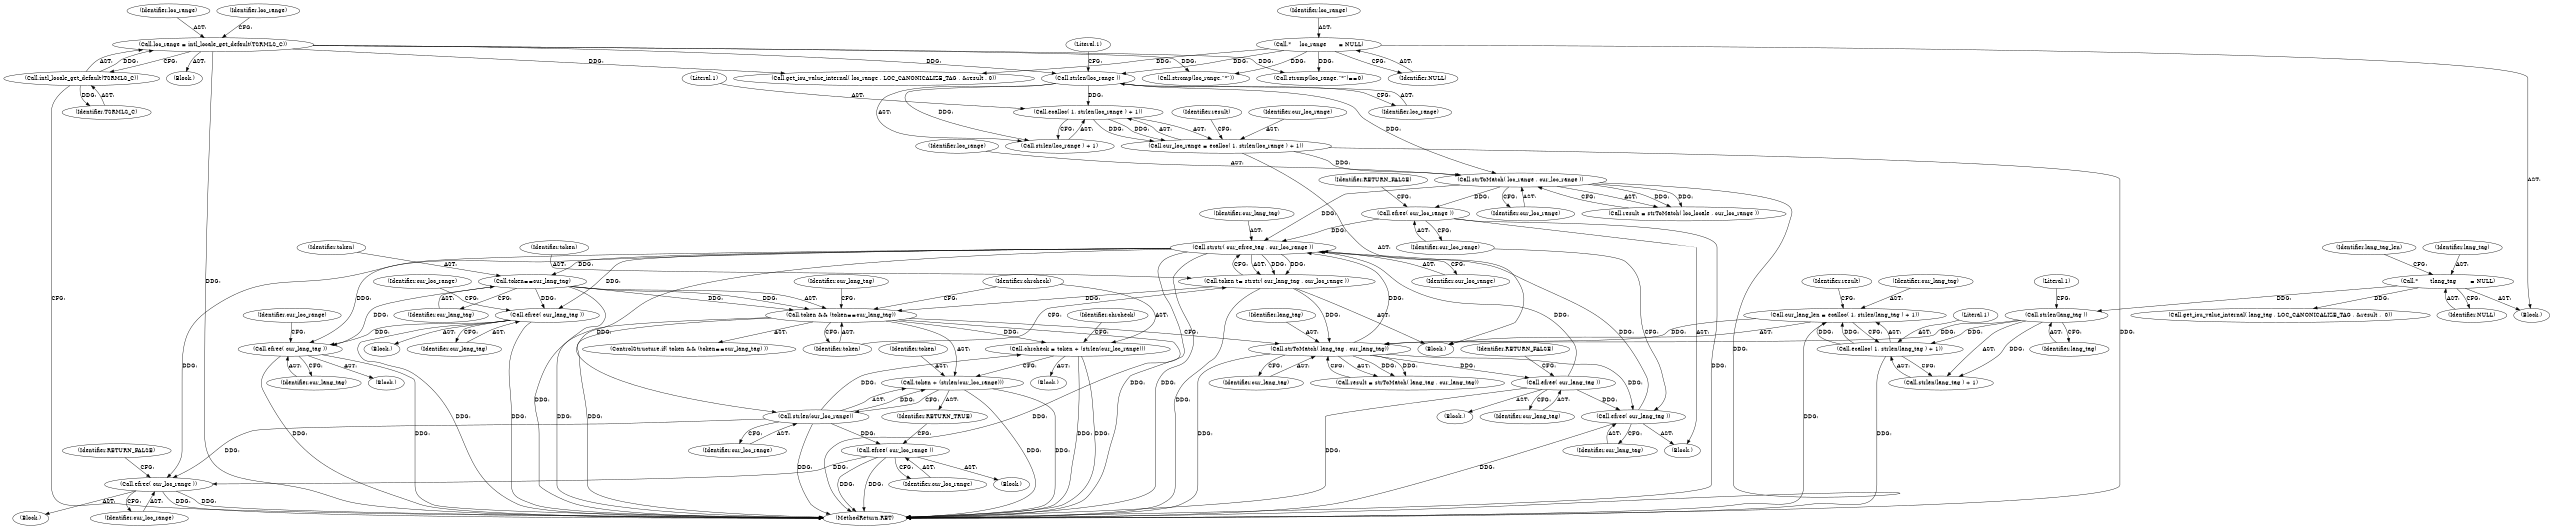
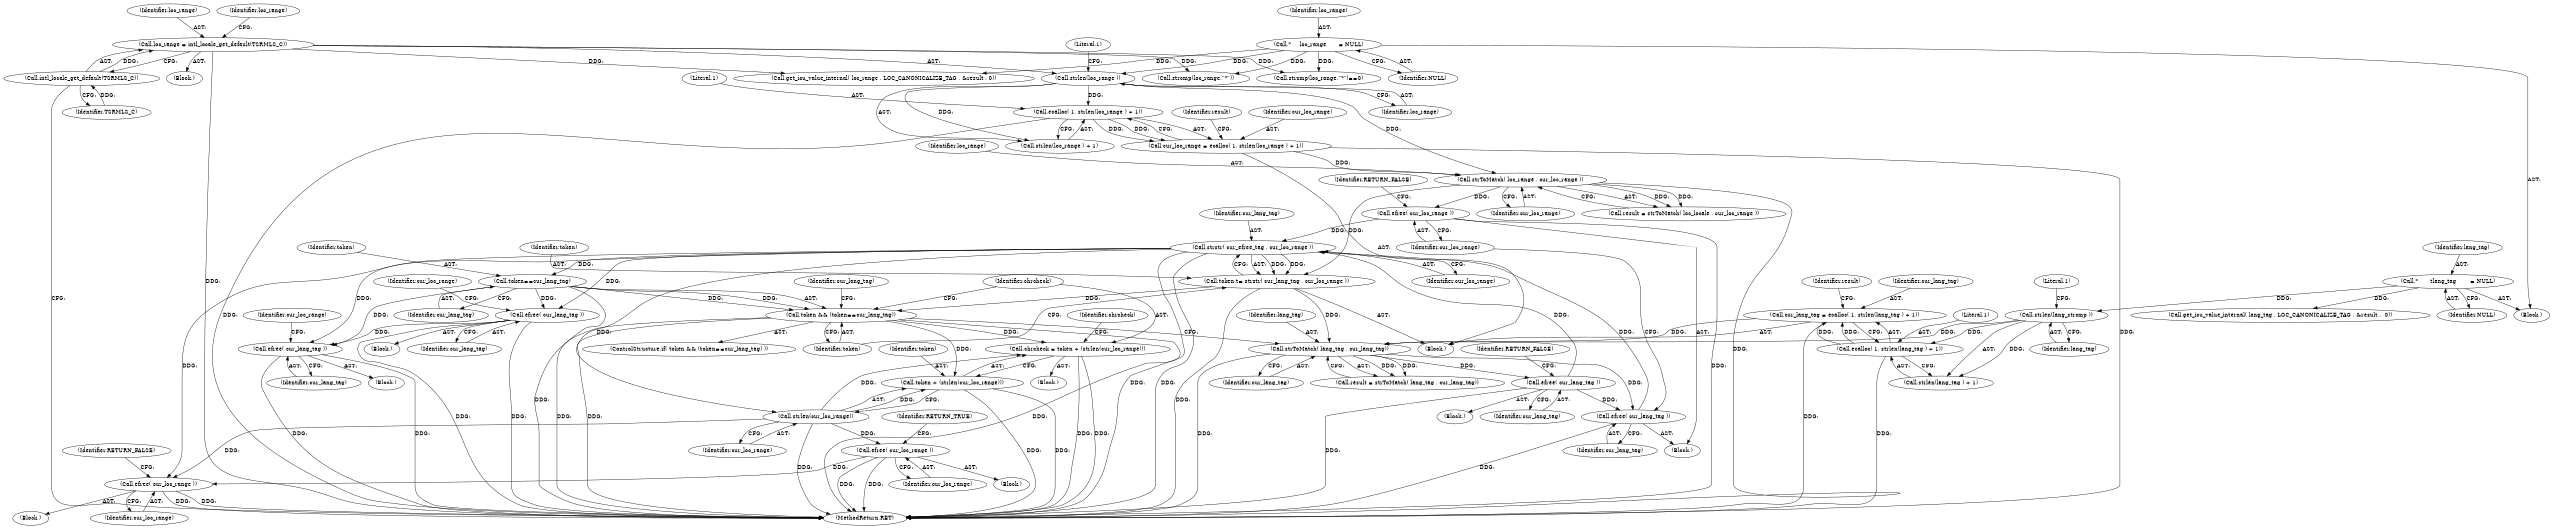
(935, 62) -> (935, 62)
(90, 95) -> (90, 95)
(109, 95) -> (109, 95)
(1167, 129) -> (1167, 129)
(1358, 193) -> (1364, 202)
none -> (268, 232)
(2369, 248) -> none
(1383, 281) -> none
(1845, 315) -> (1845, 315)
(2057, 315) -> (2057, 315)
(965, 349) -> (965, 349)
(945, 398) -> (992, 363)
